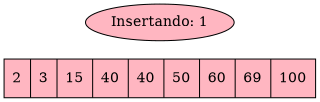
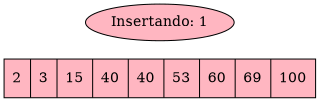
(182, 78) -> (182, 78)
